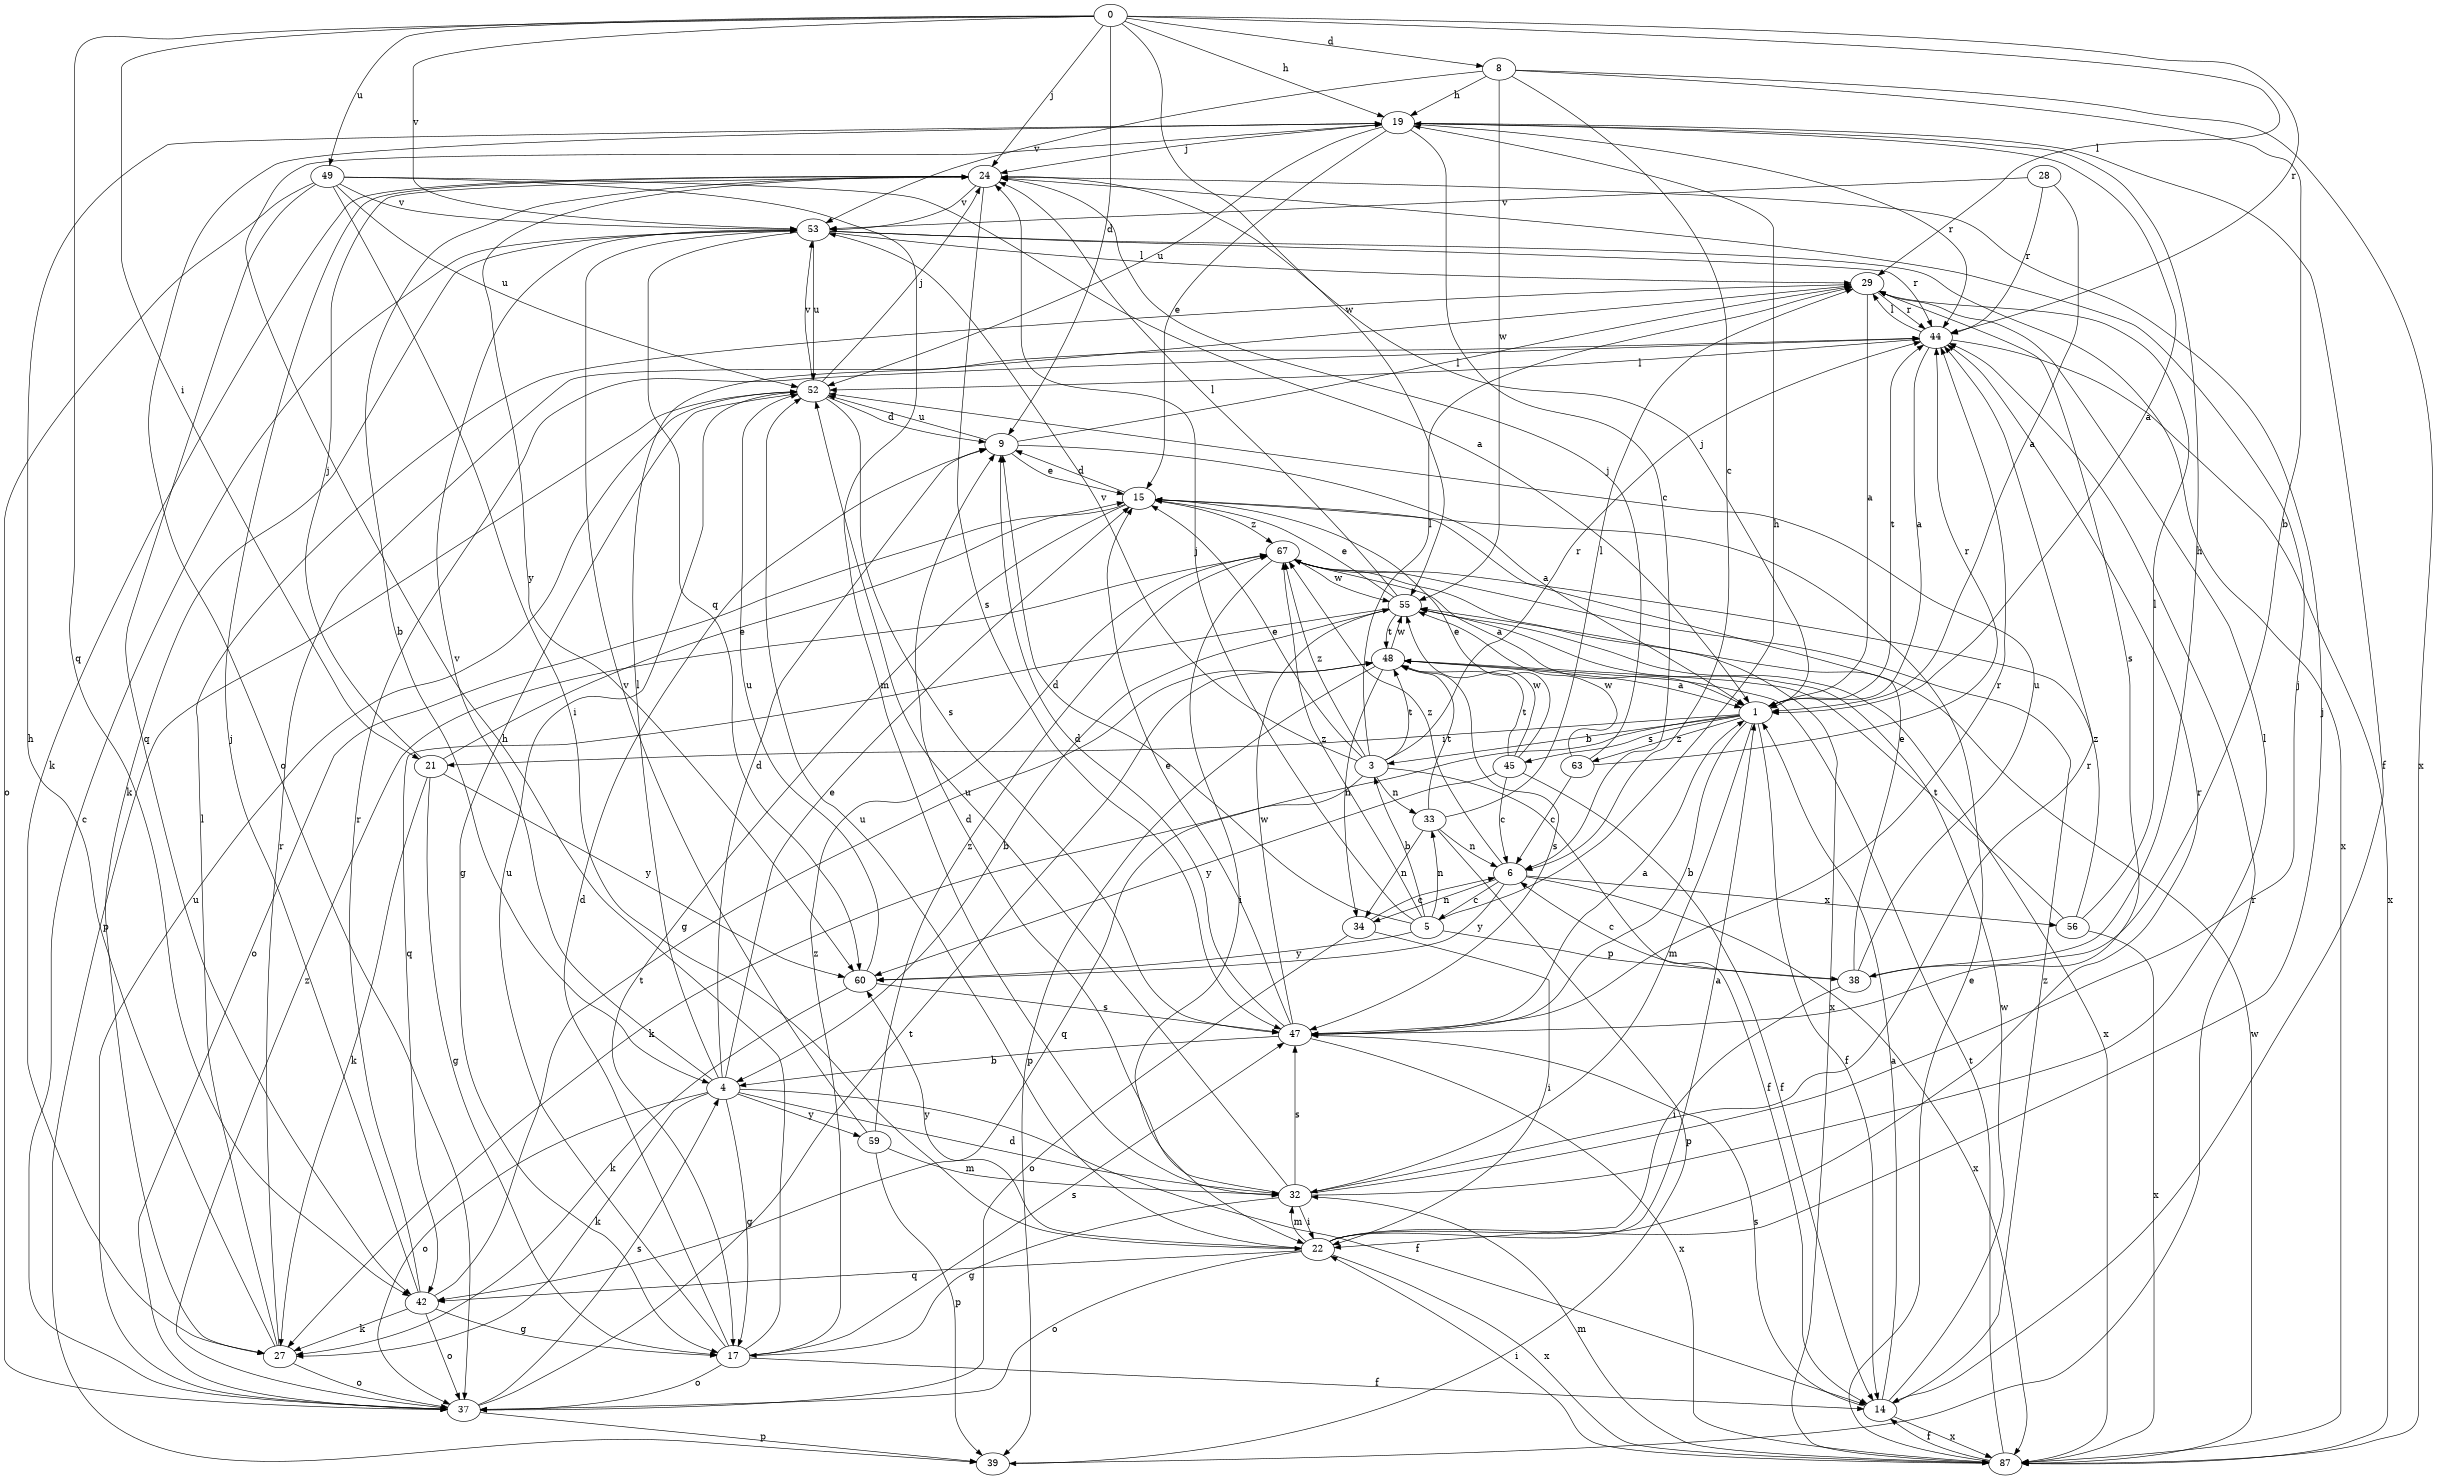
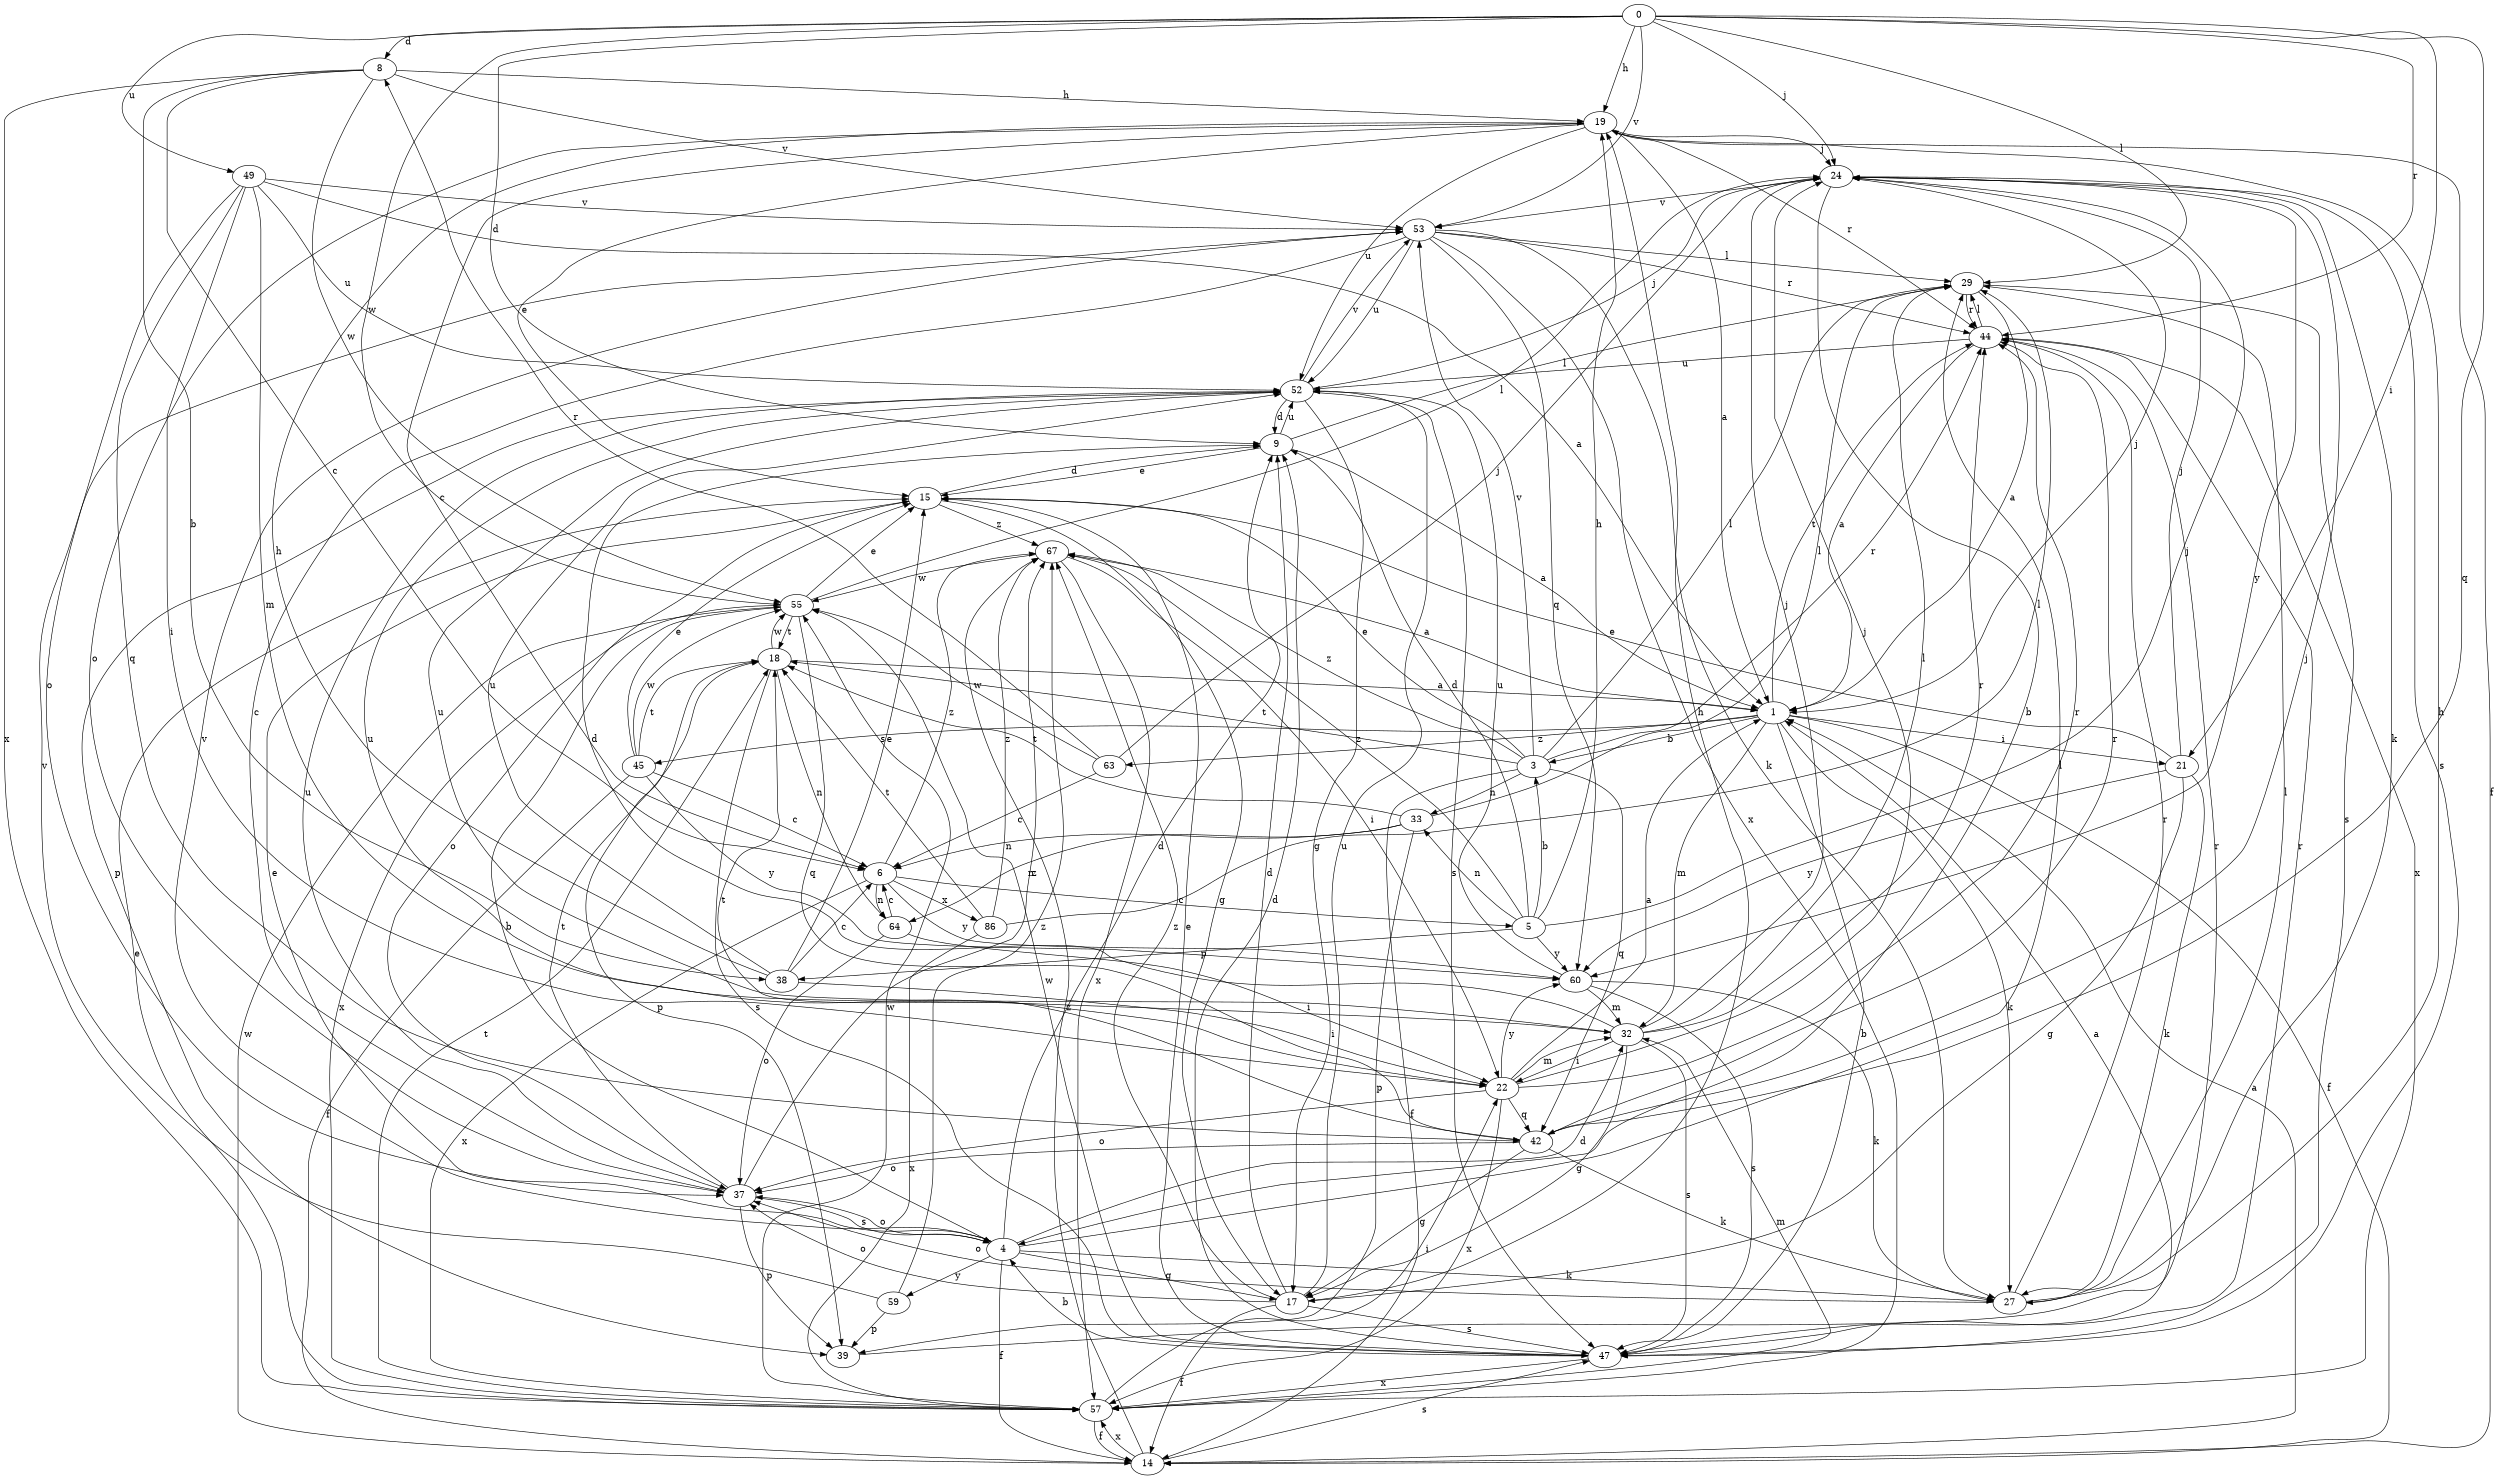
(2044, 176) -> none
(1640, 364) -> (1685, 364)
(1388, 659) -> (775, 659)
(1957, 698) -> (677, 485)
(1359, 927) -> (895, 927)
(2073, 927) -> (990, 927)
(1068, 1184) -> (1605, 1004)
(2005, 1464) -> (1096, 1410)
